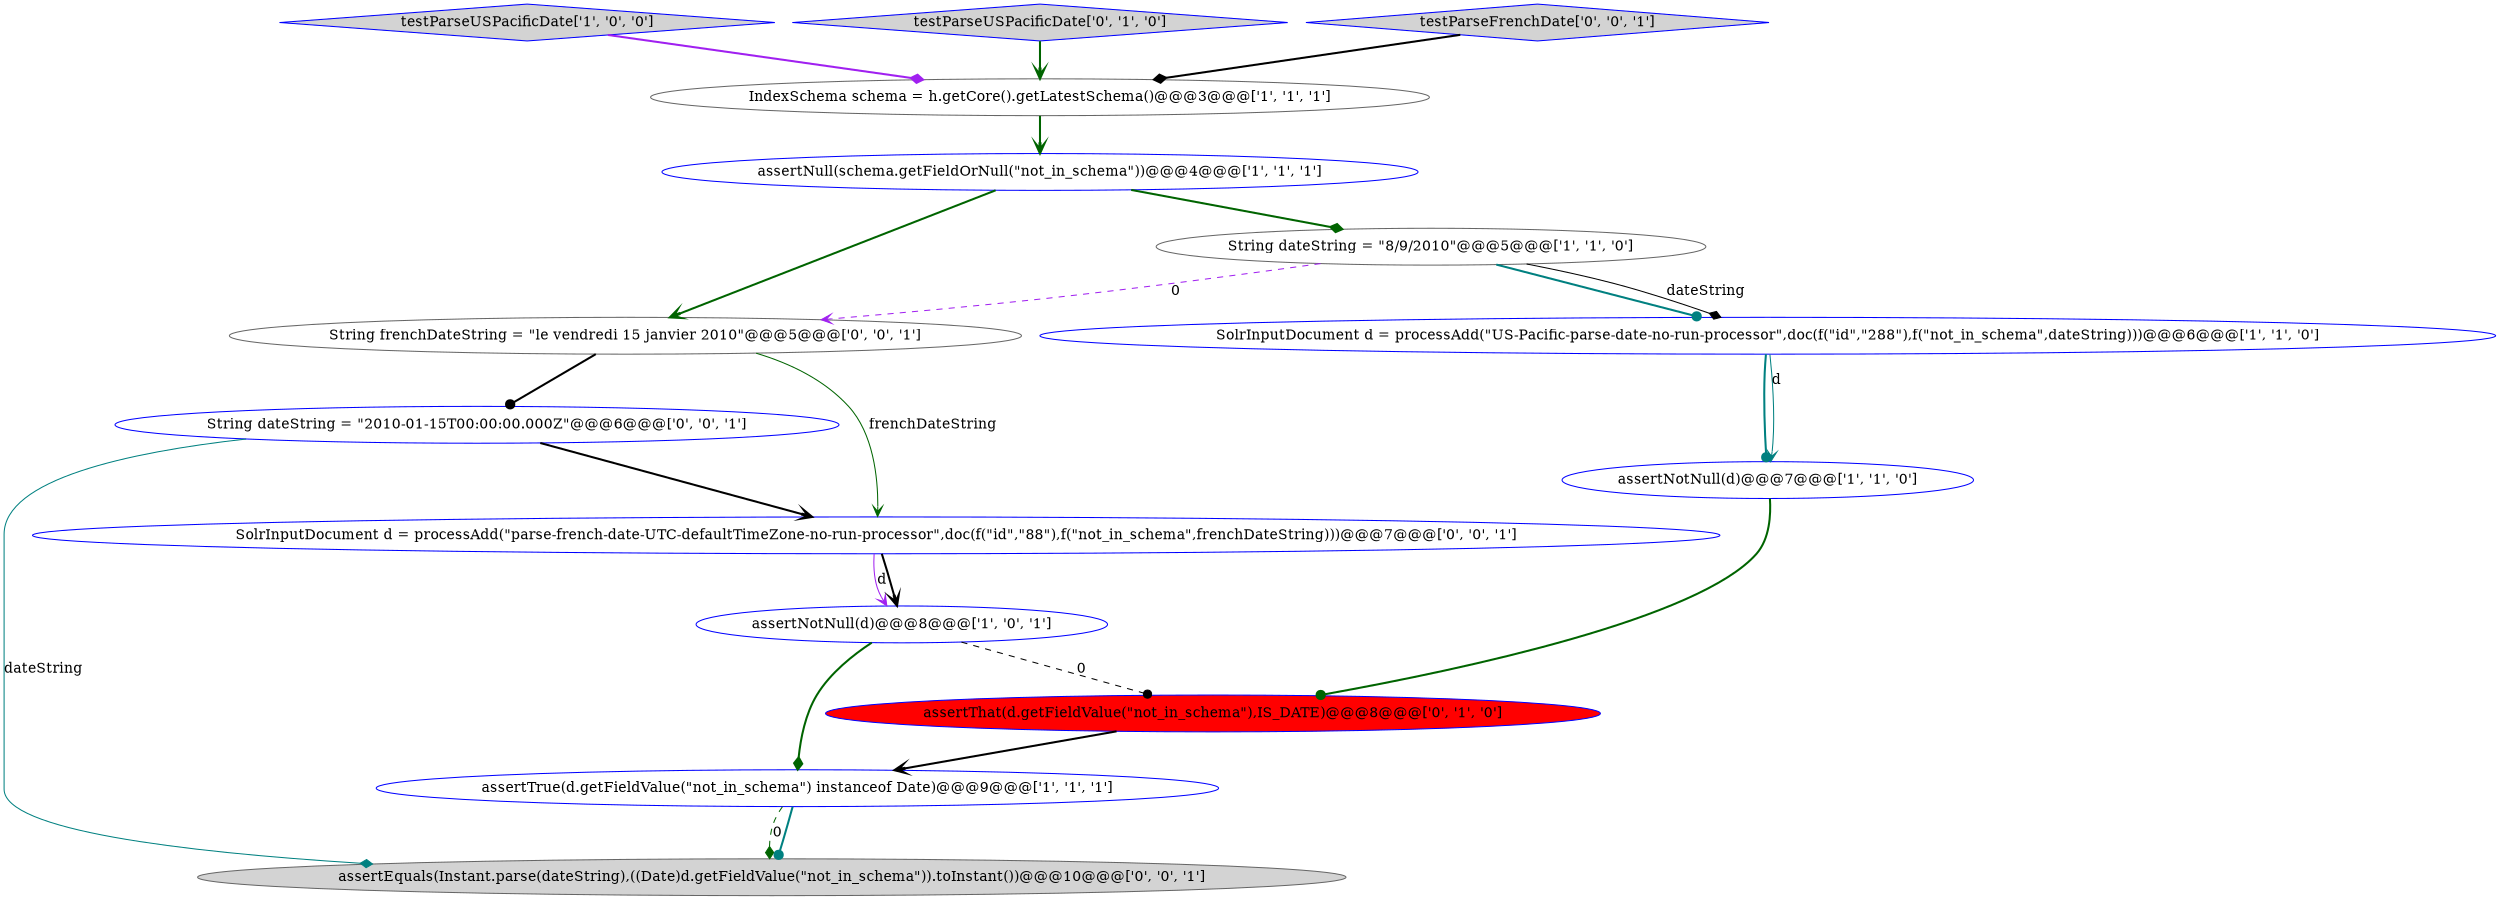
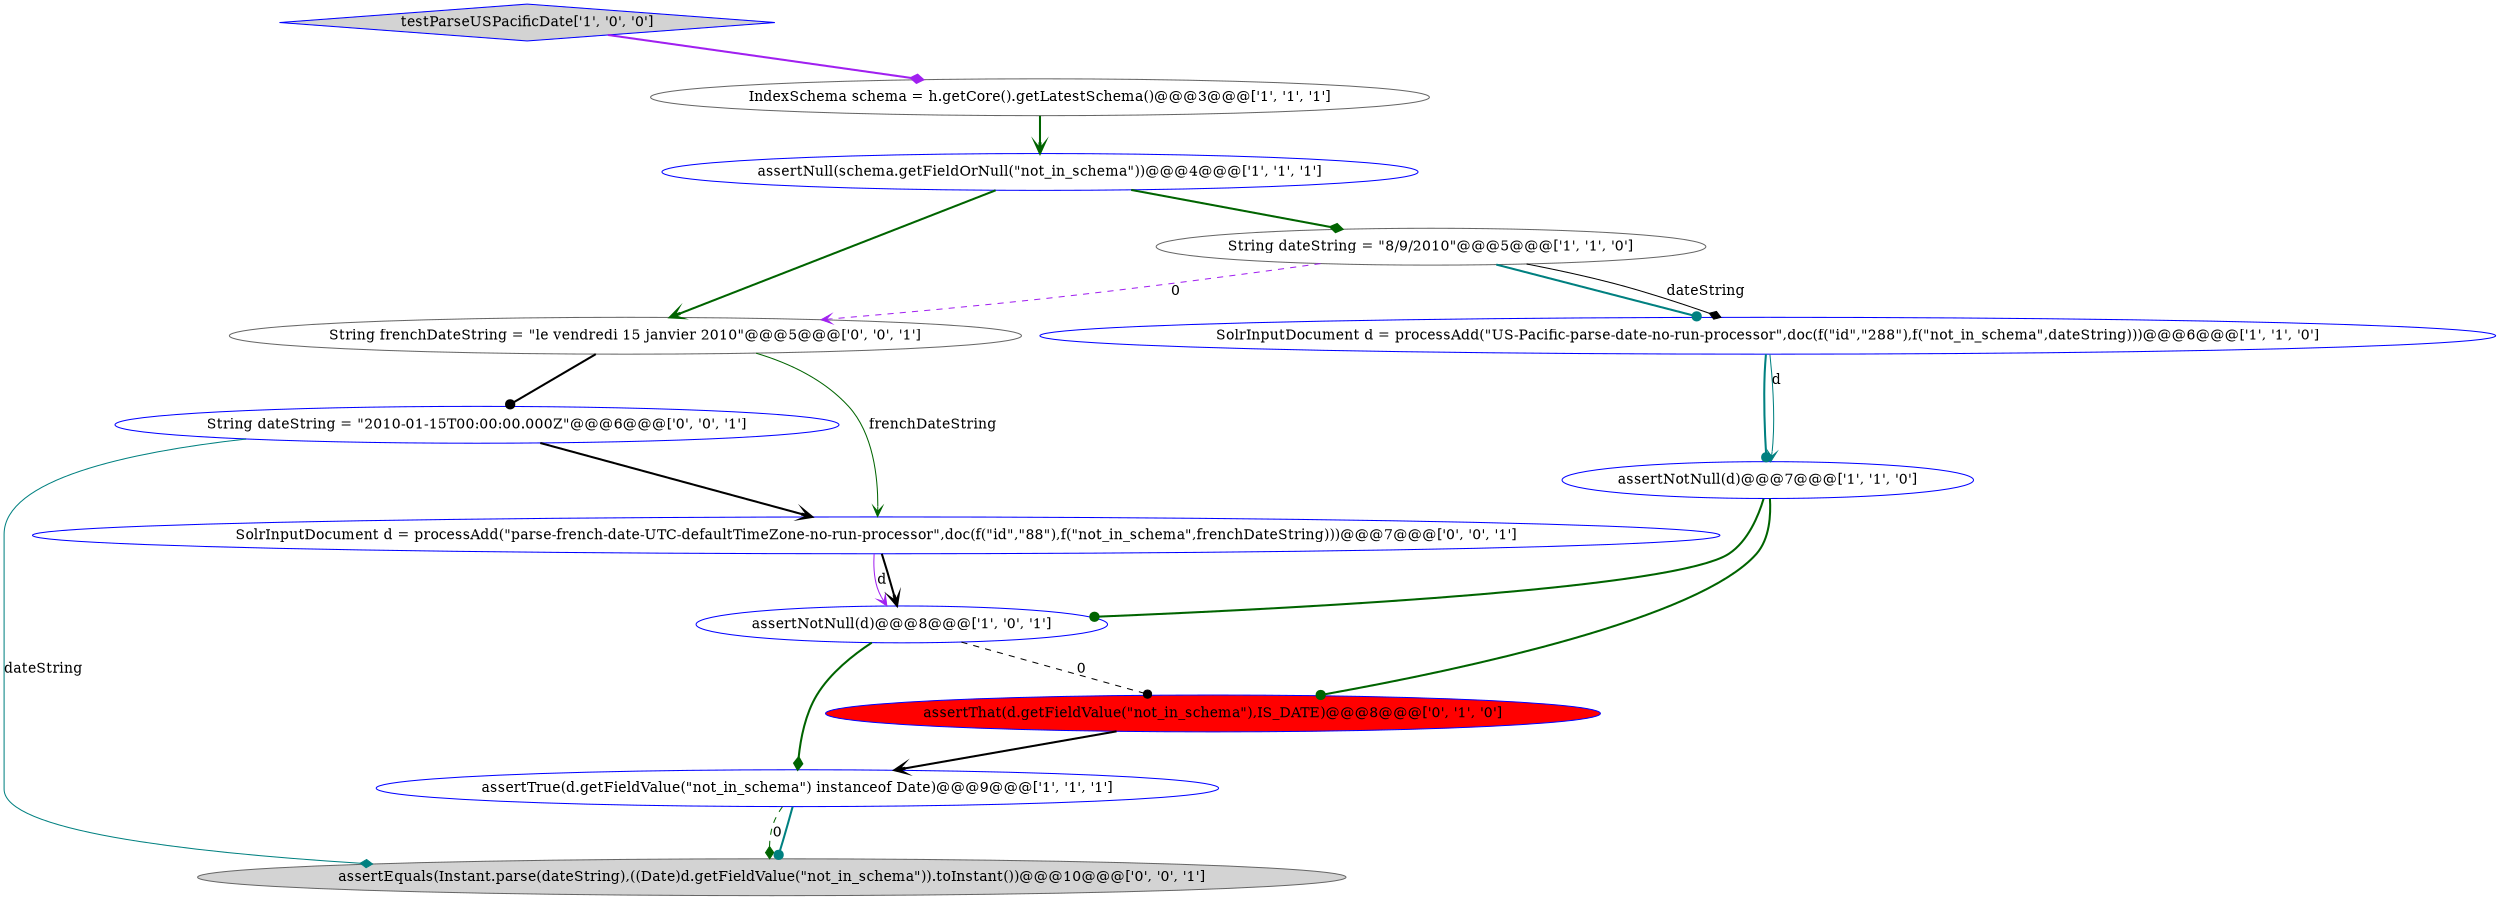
(1040, 23) -> none
(1537, 23) -> none
none -> (1449, 597)
